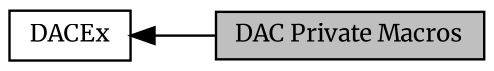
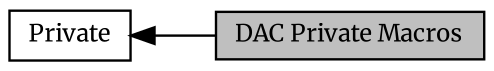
(70, 36) -> (70, 36)
